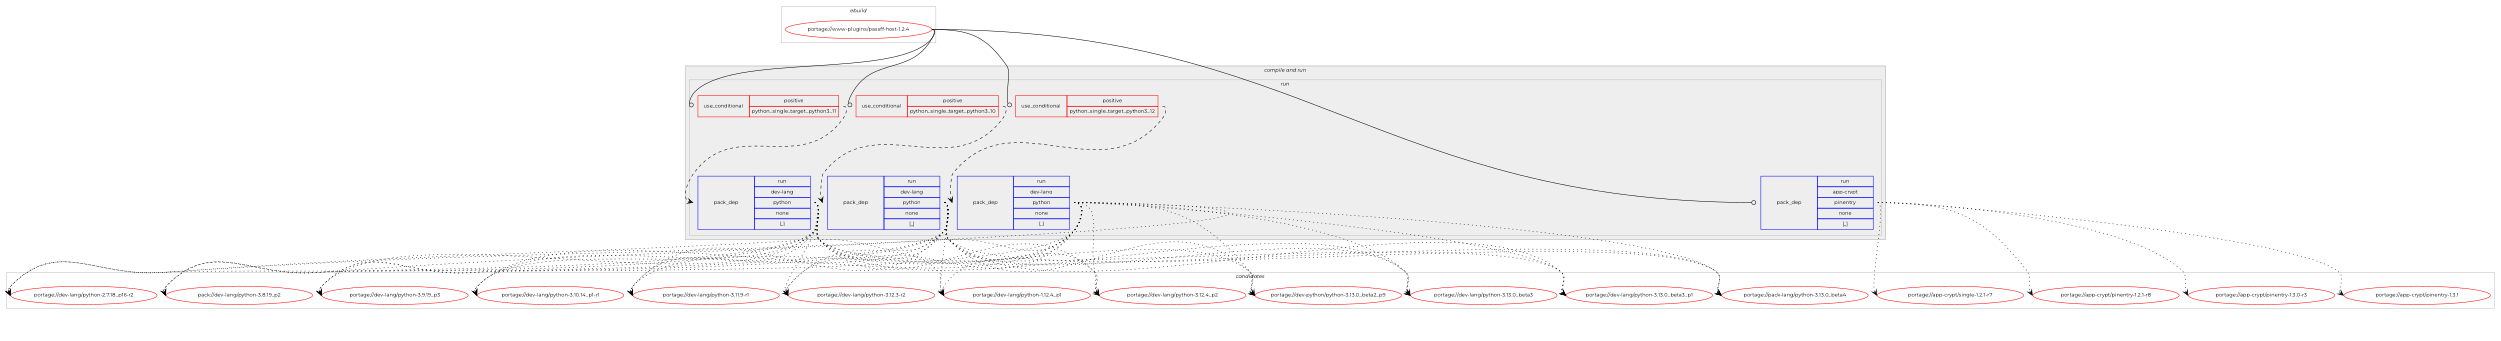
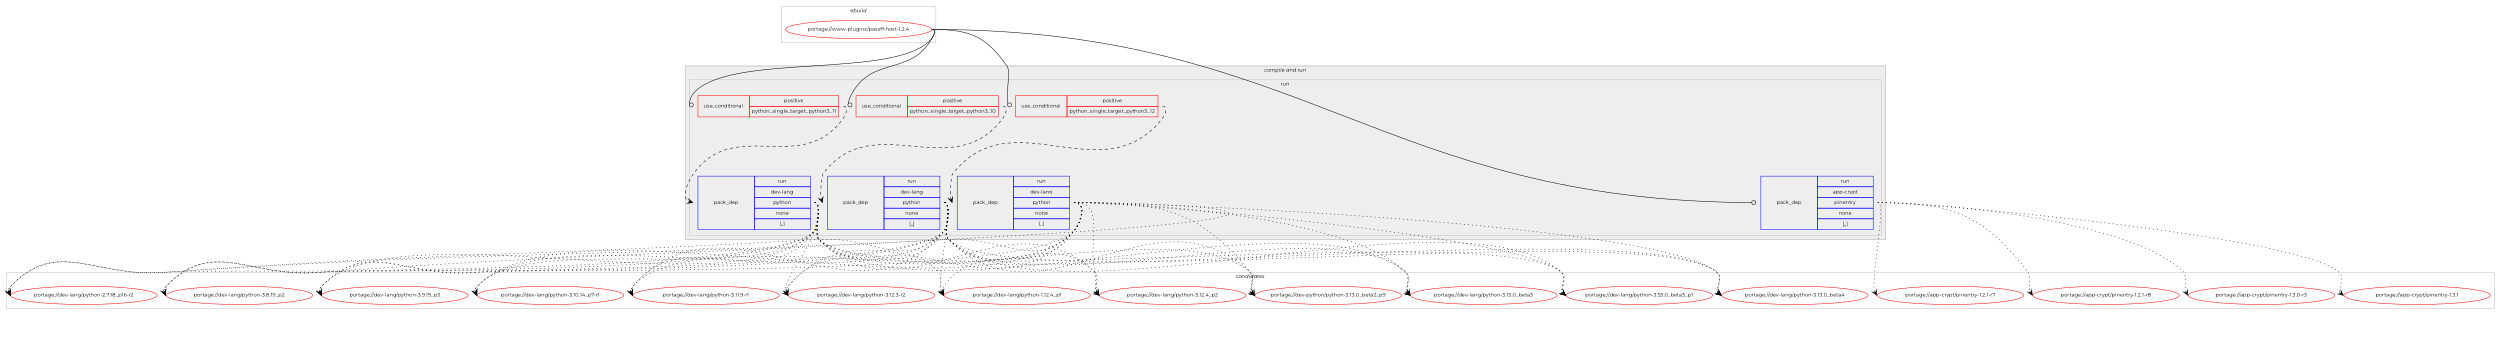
(239, 295) -> (239, 295)
(551, 295) -> (551, 295)
(1639, 295) -> (1639, 295)
(1795, 295) -> (1795, 295)
(1950, 295) -> (1950, 295)
